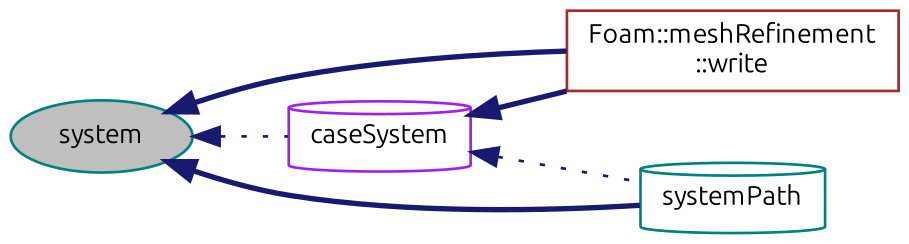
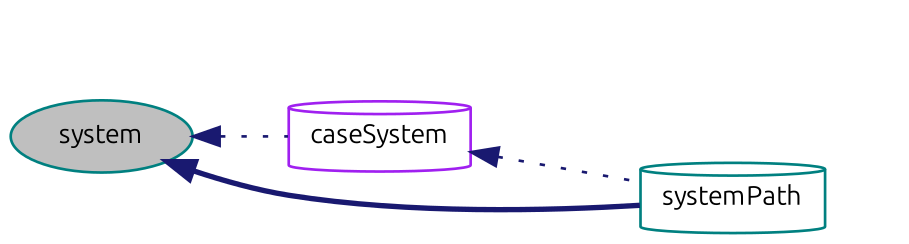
(733, 51) -> none
